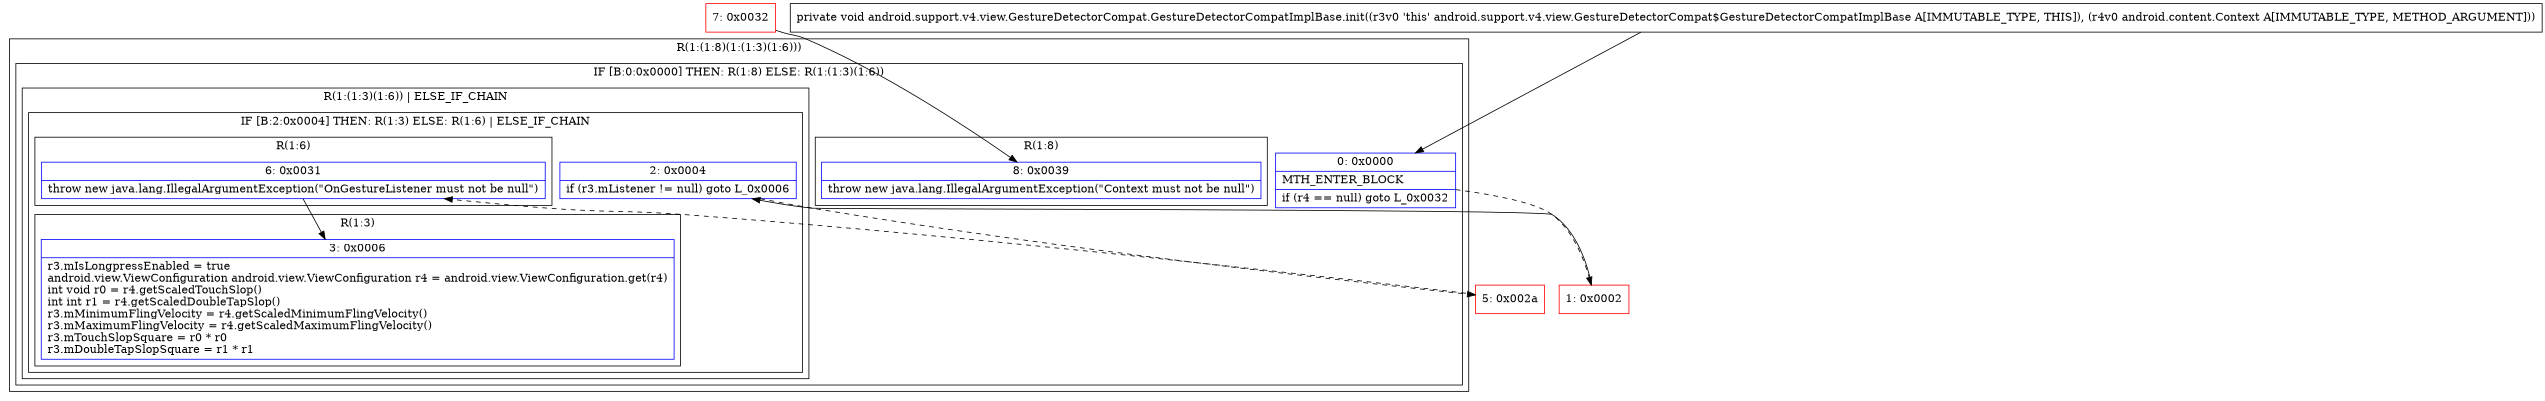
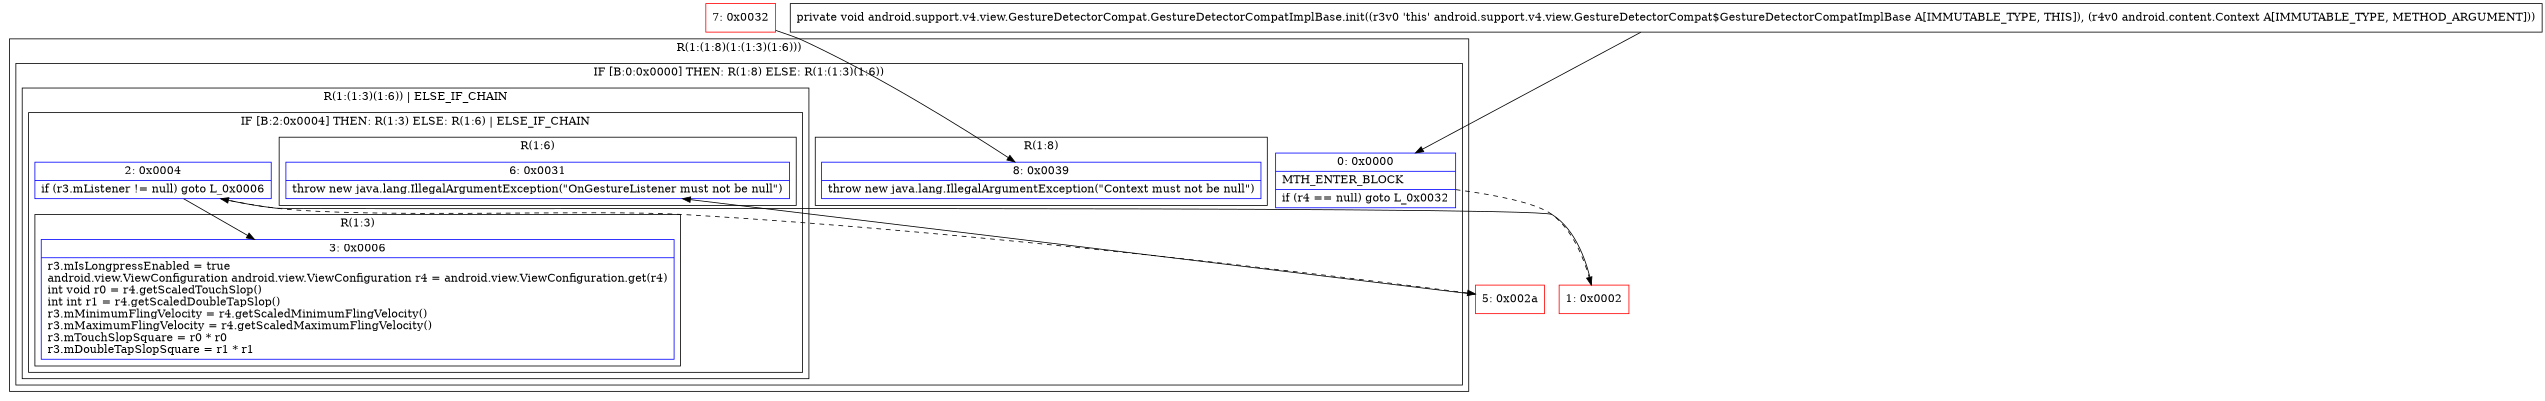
(314, 220) -> (220, 220)
(965, 239) -> (926, 228)
